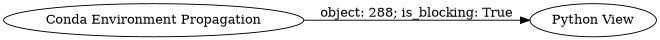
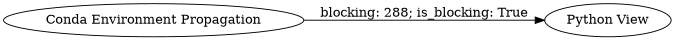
(417, 13) -> (424, 13)
